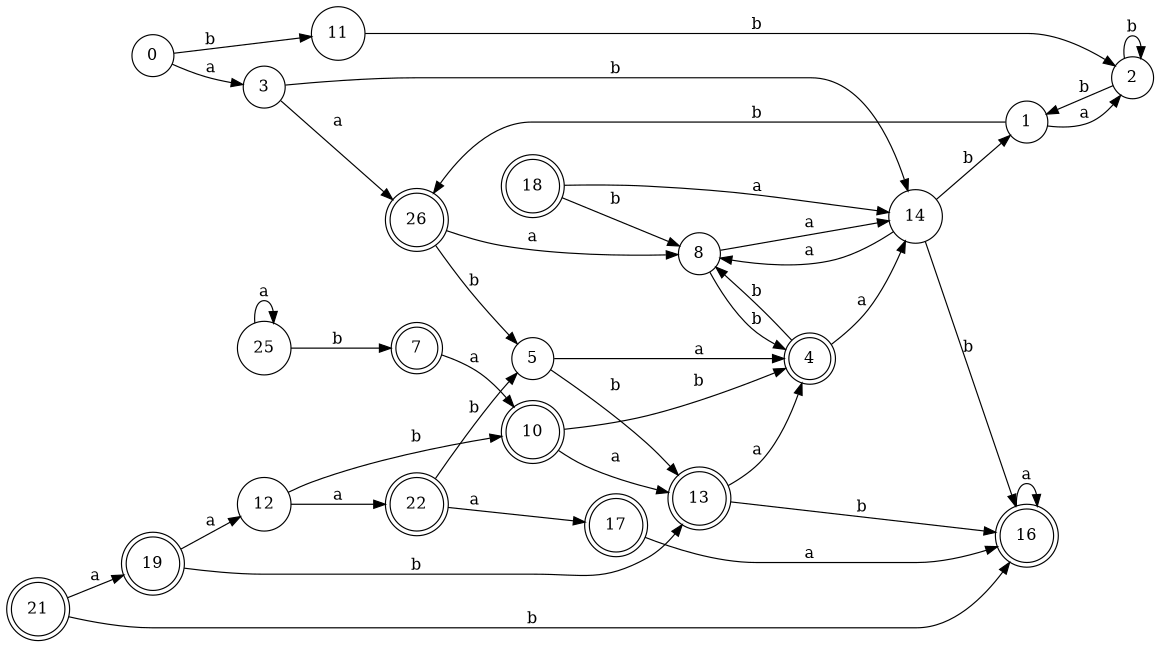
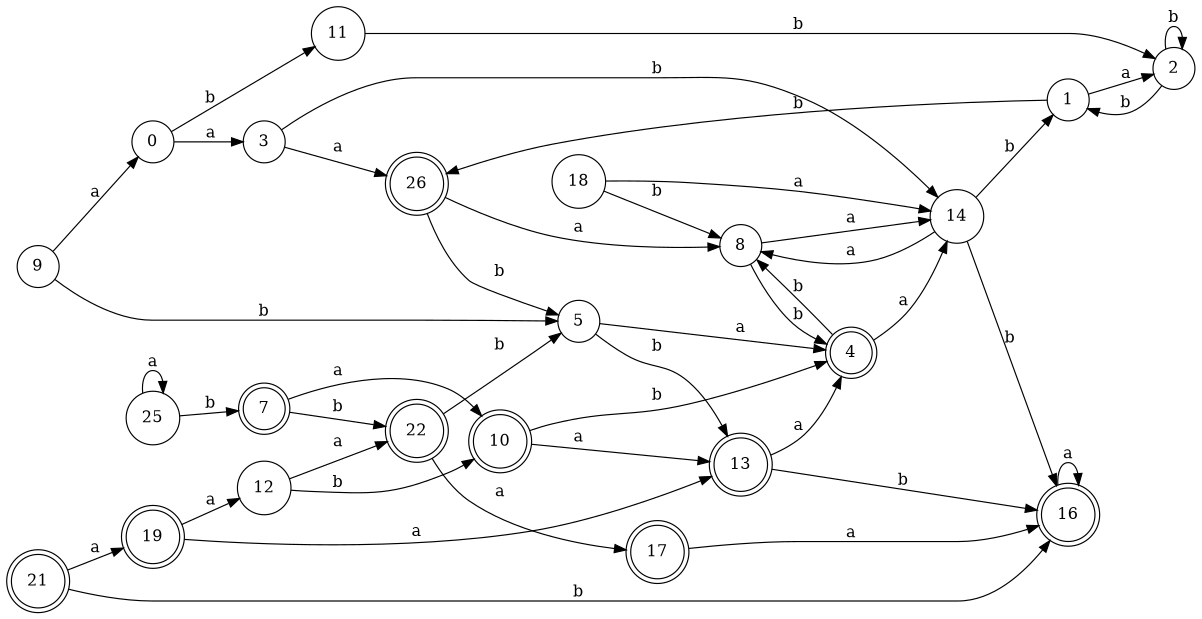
(533, 186) -> (579, 181)
none -> (38, 267)
none -> (332, 419)
(417, 565) -> (417, 532)
